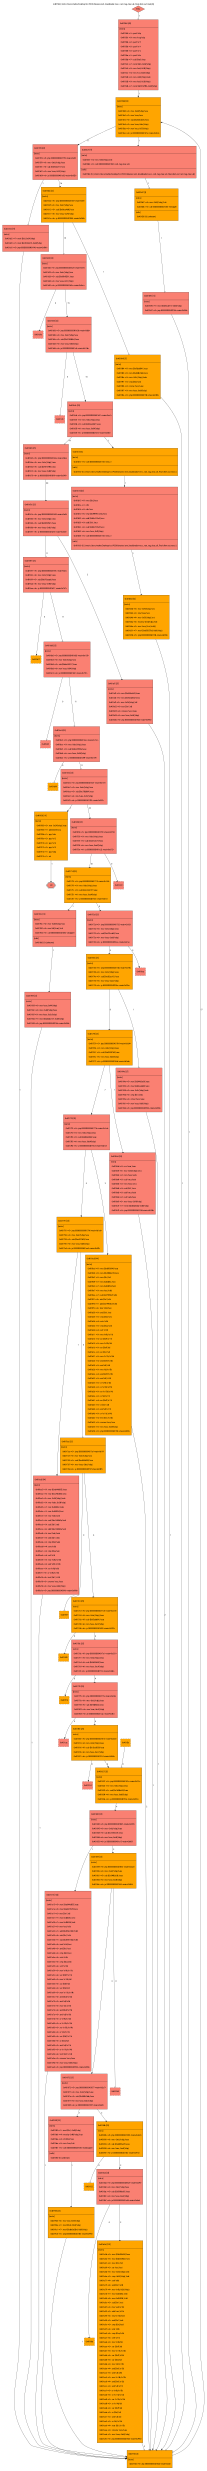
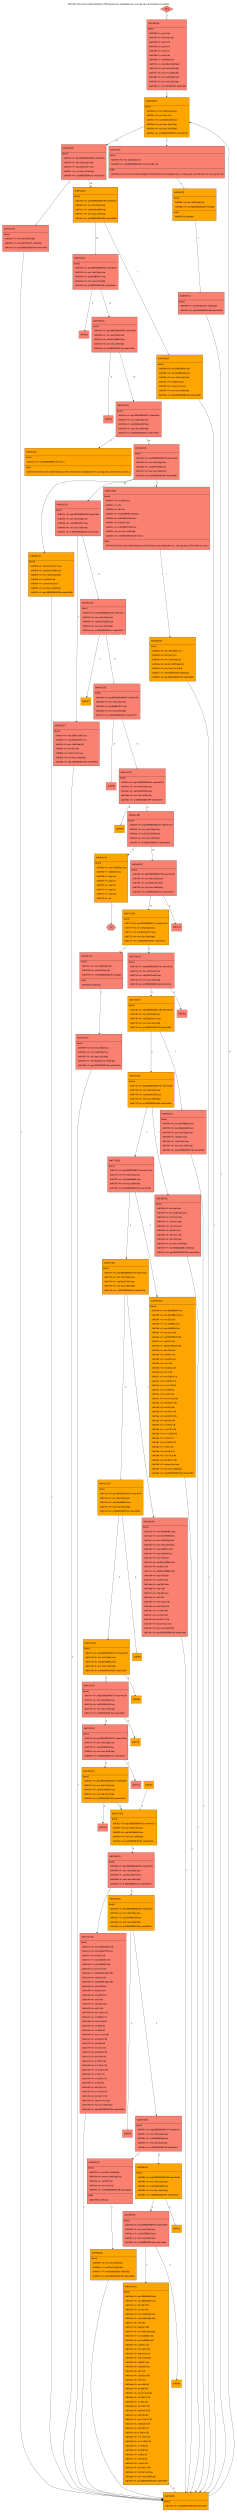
(125, 481) -> (157, 483)
none -> (51, 574)
